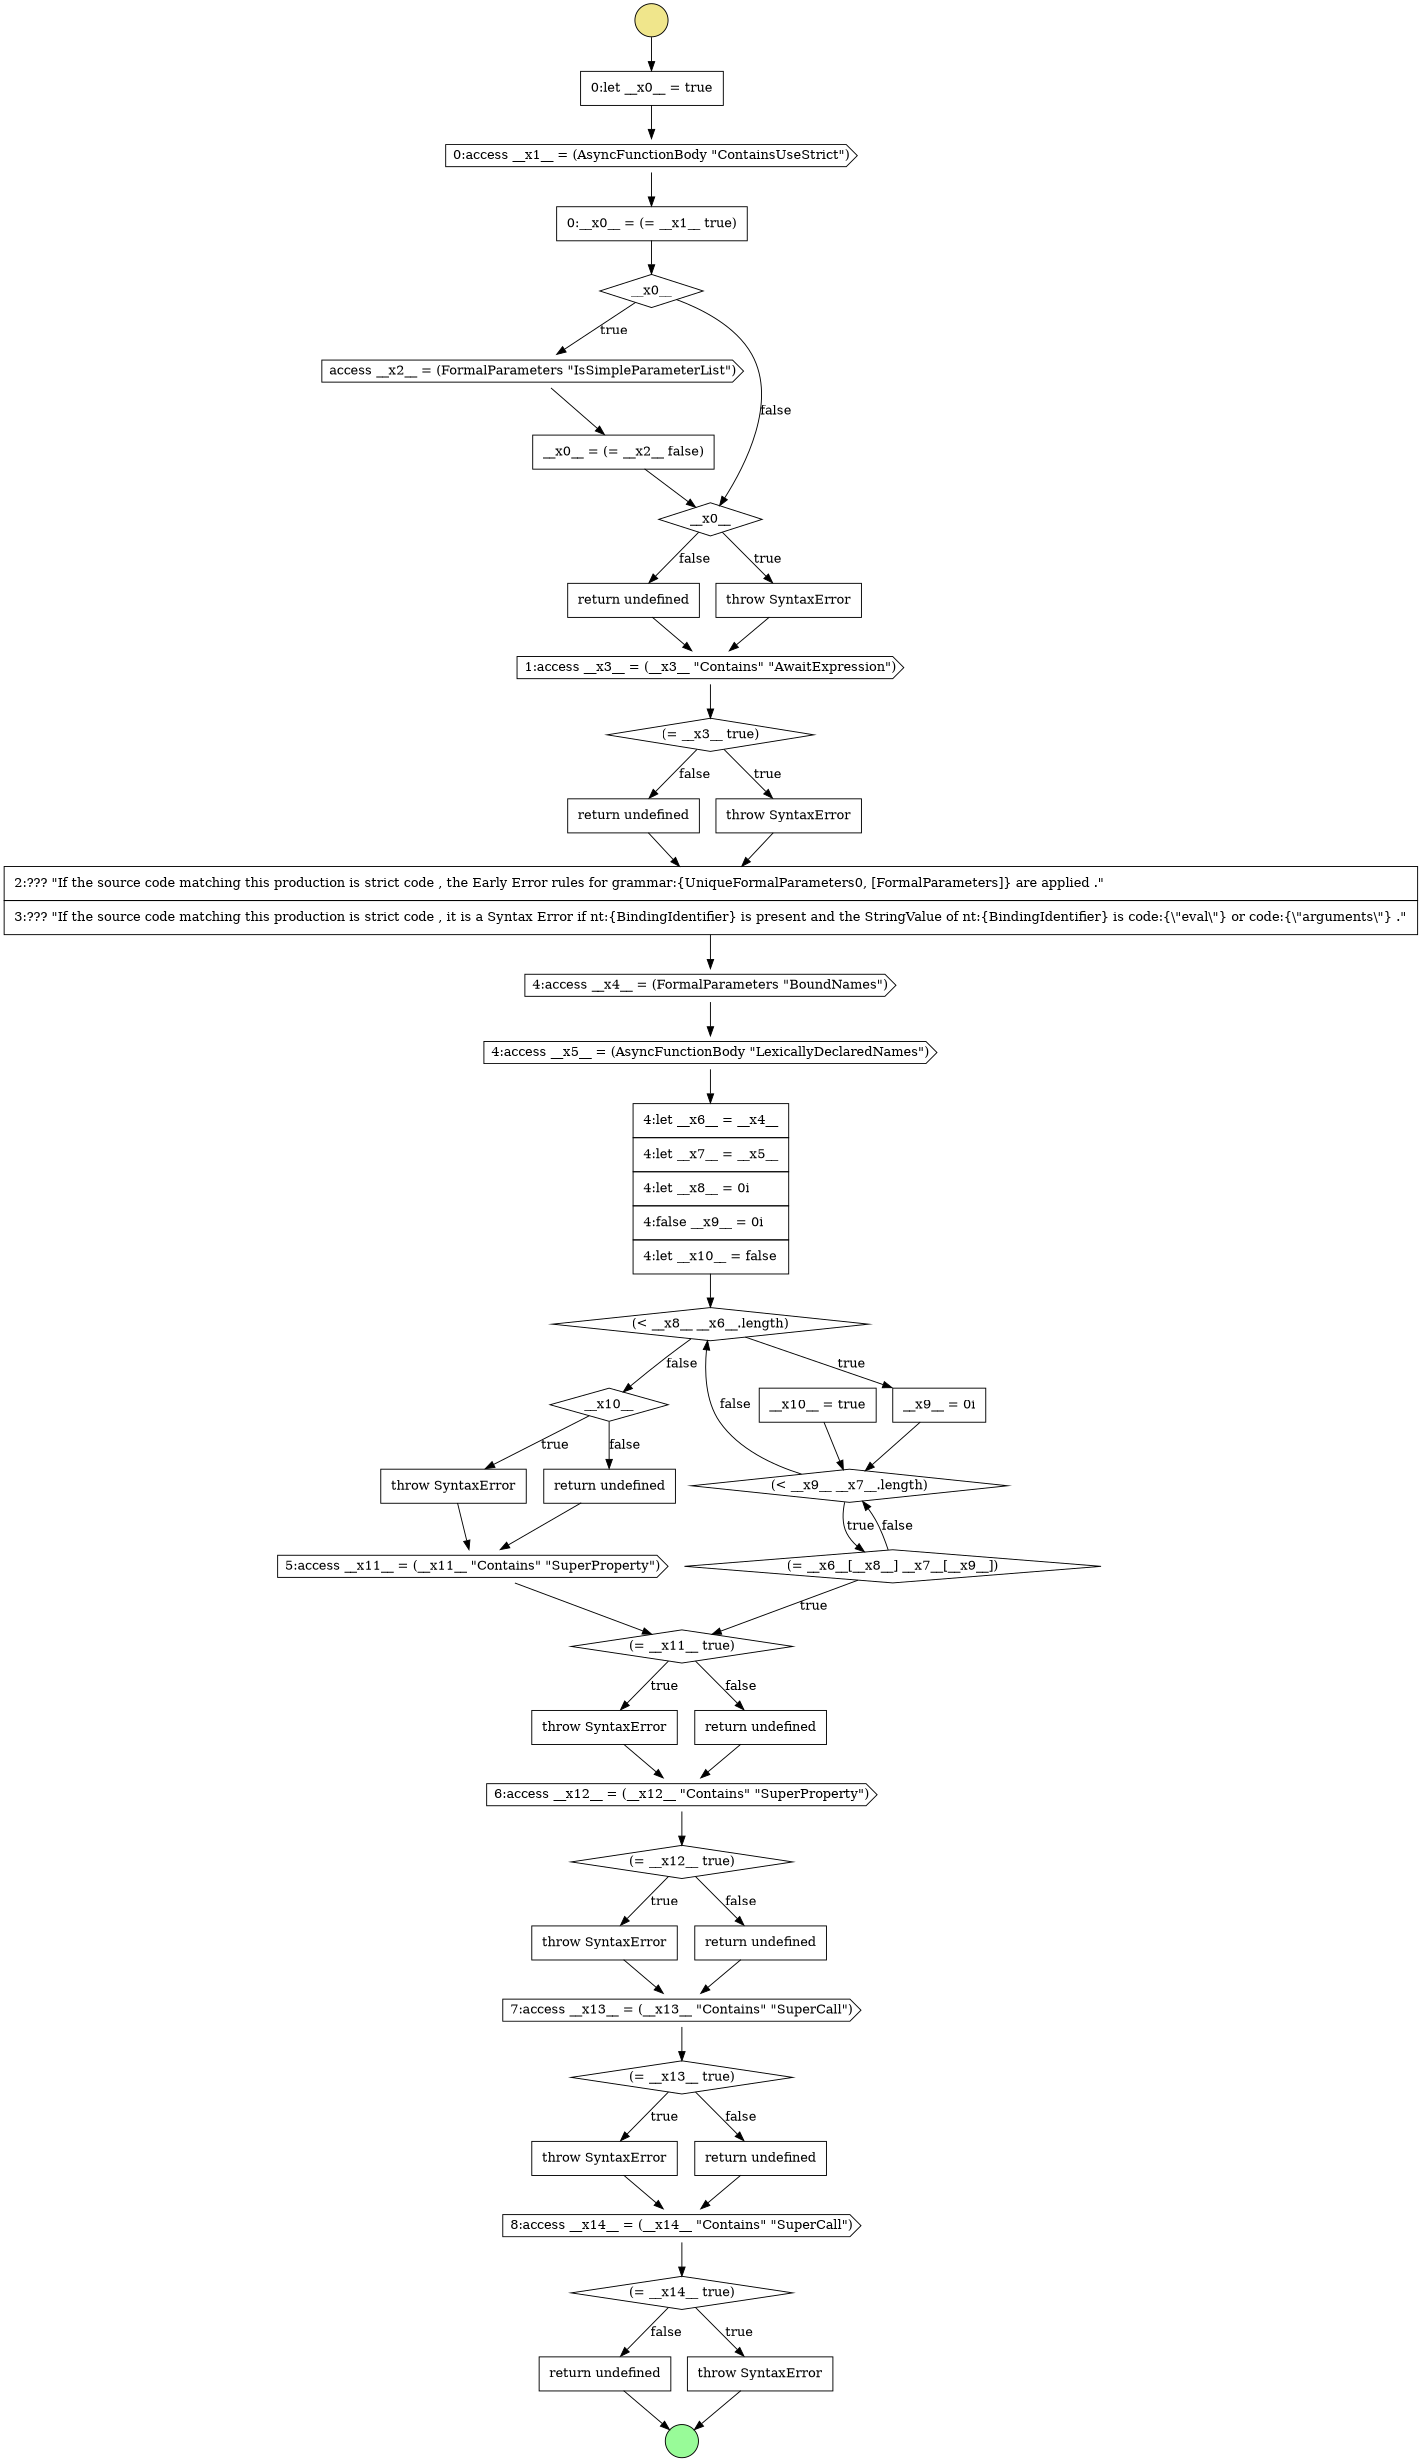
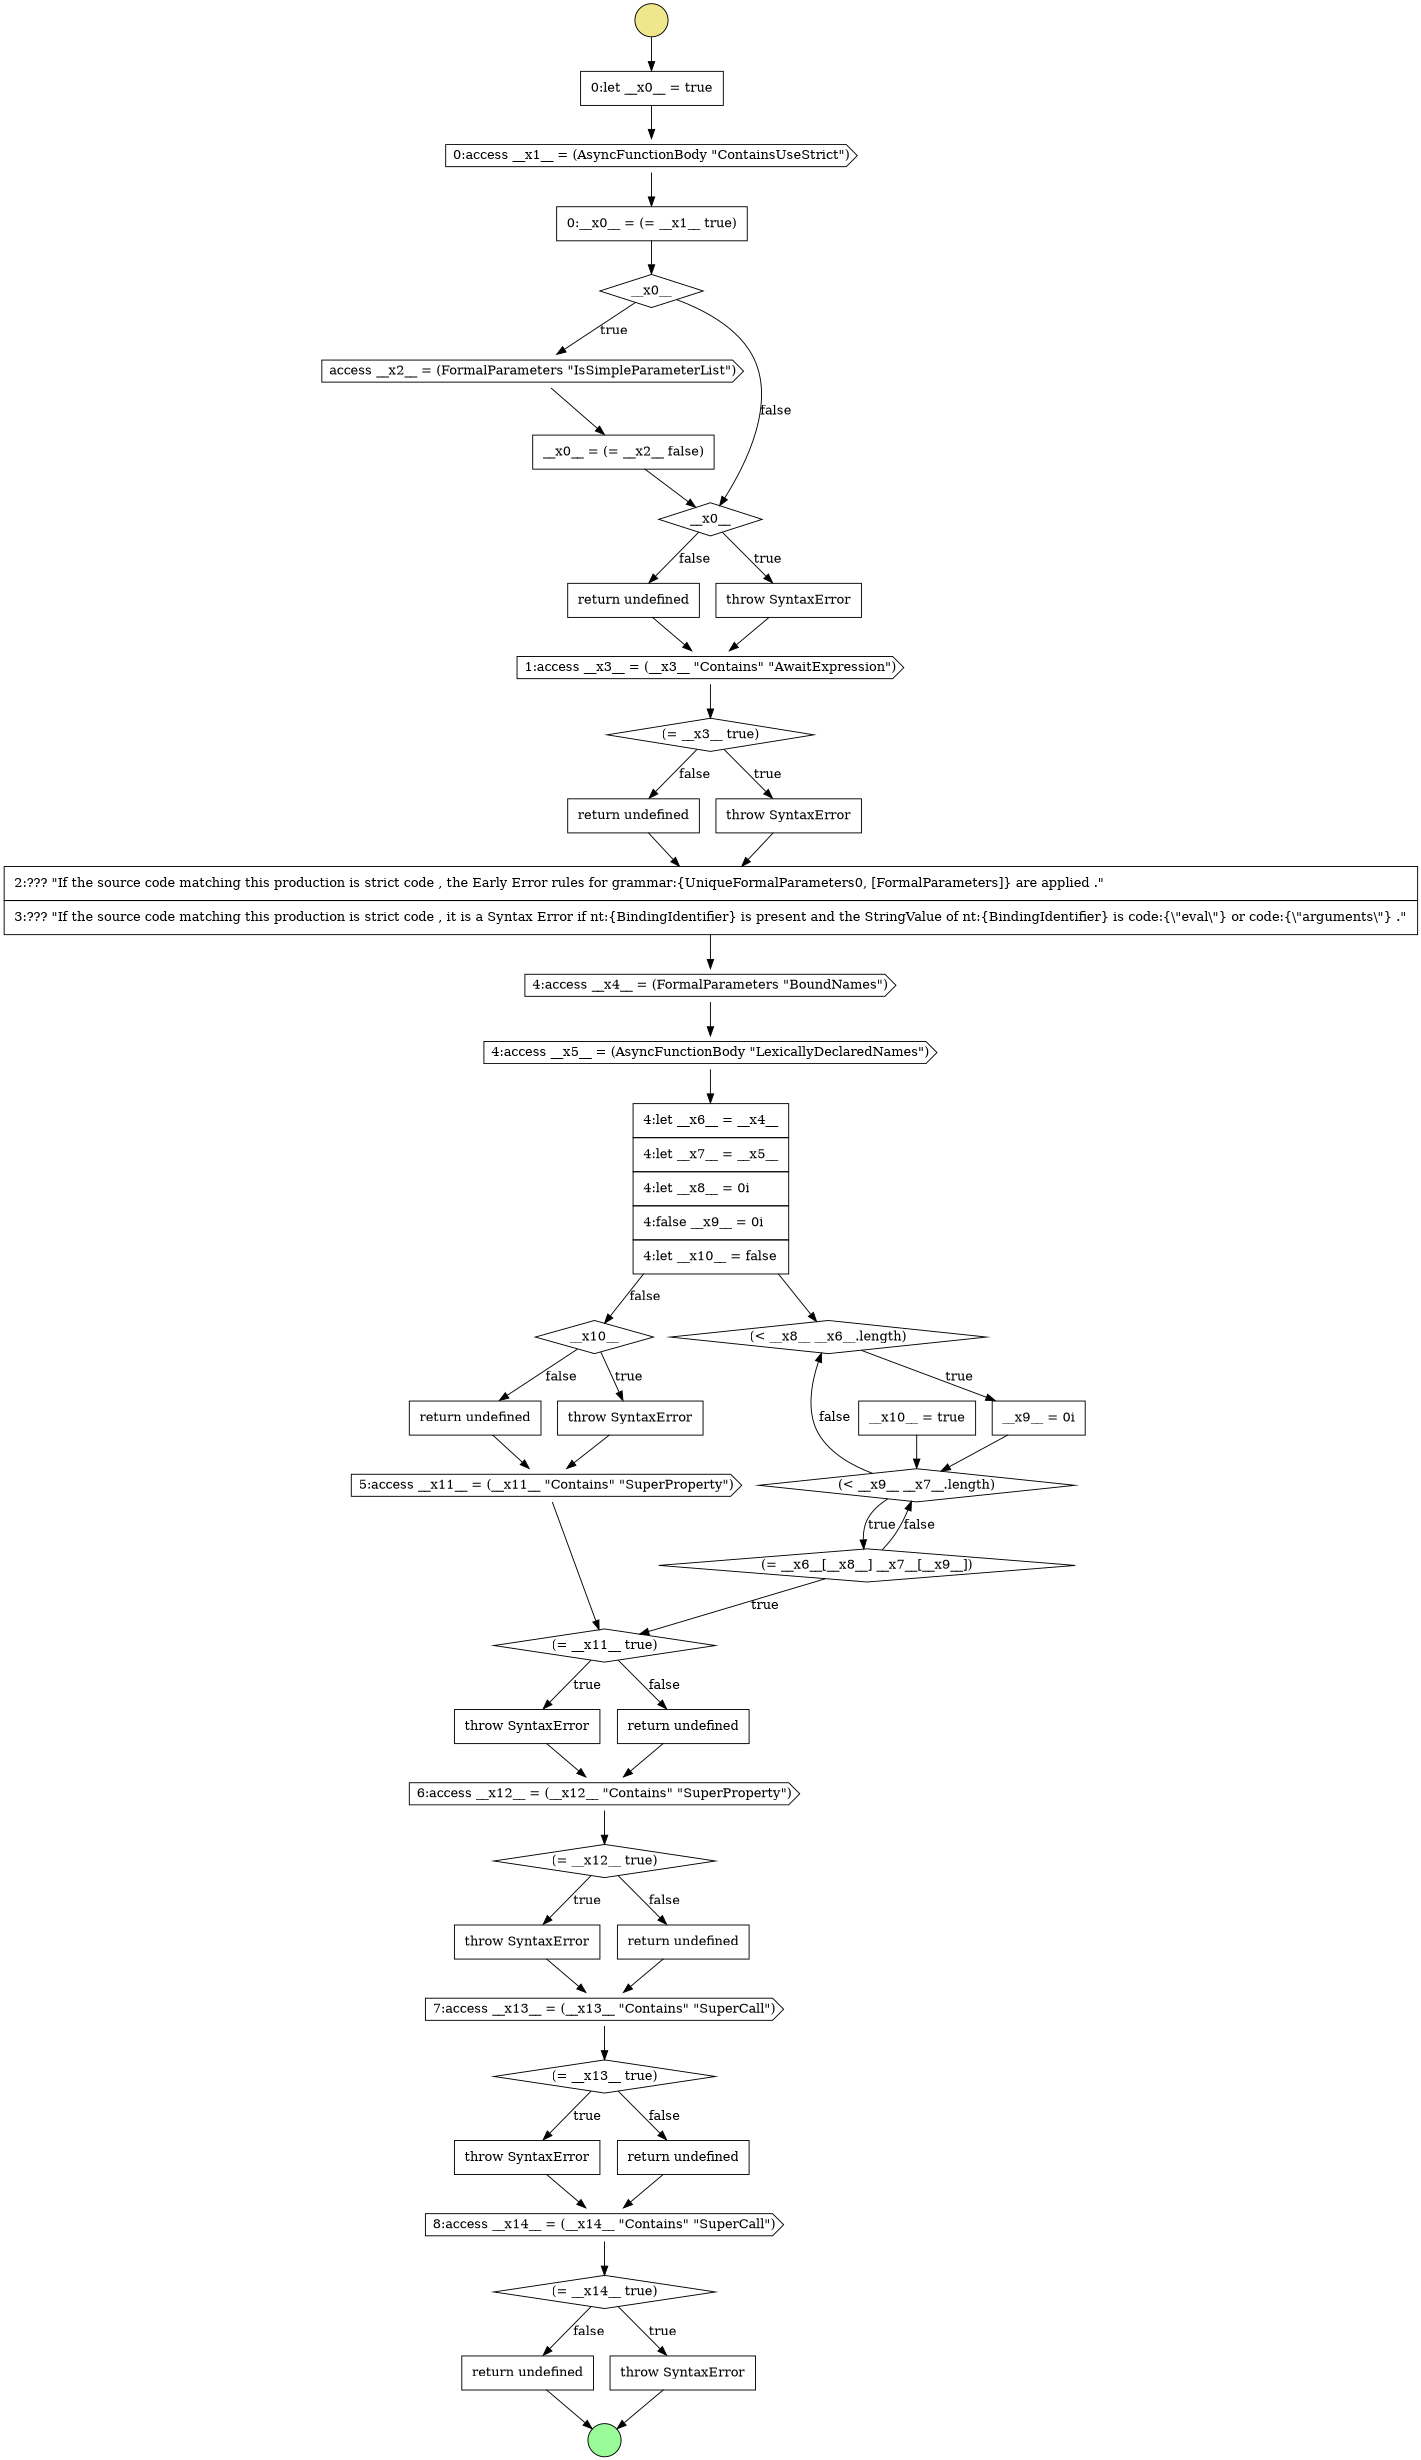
(660, 1362) -> (627, 1295)
